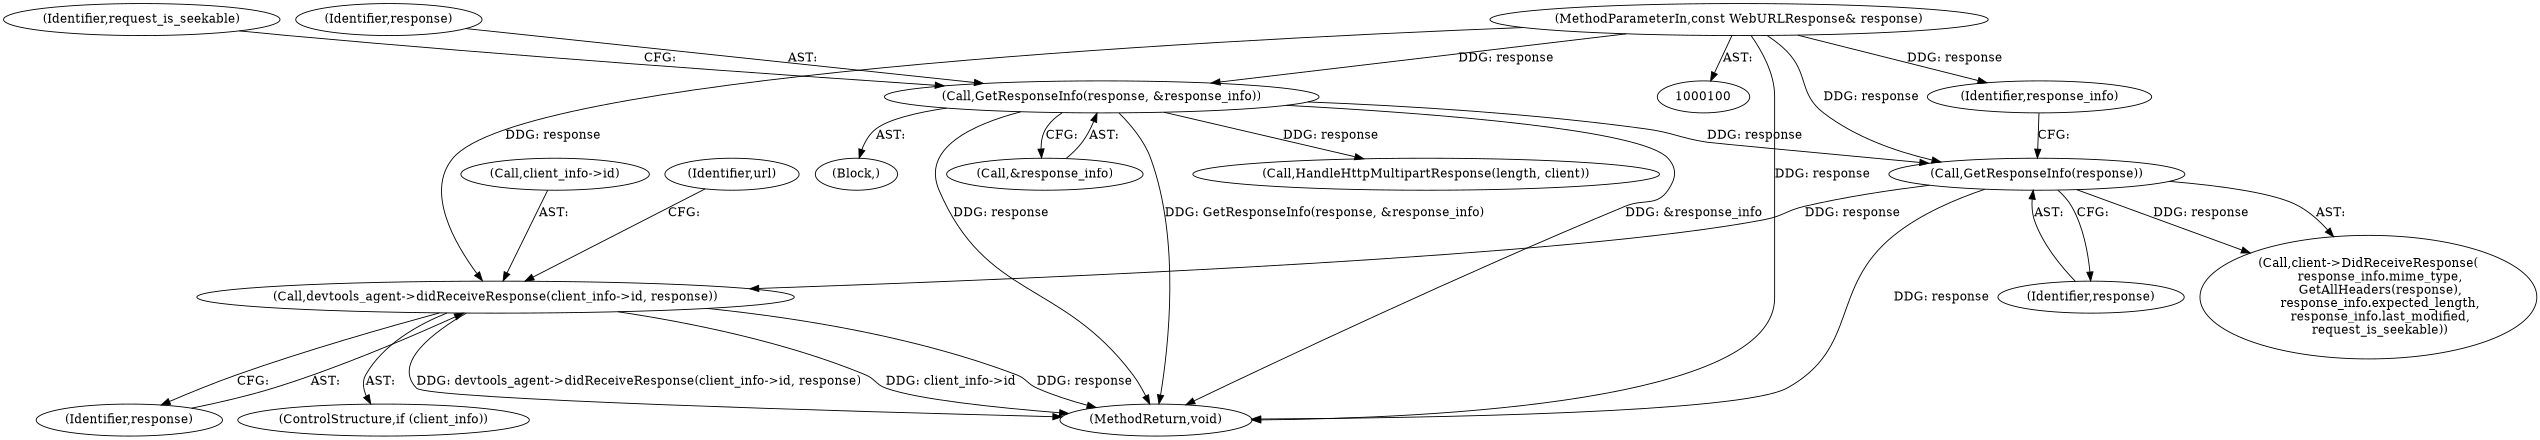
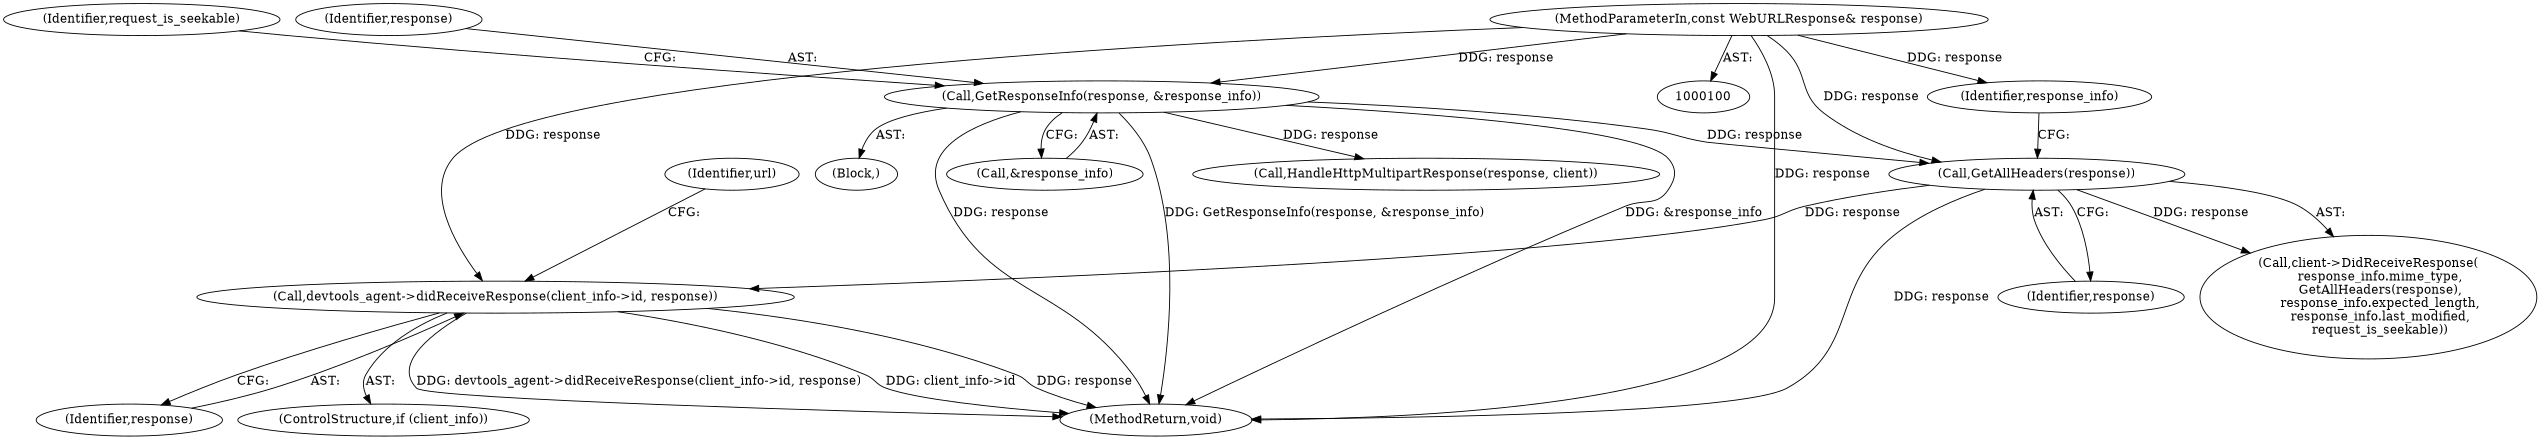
(555, 174) -> none
(1426, 174) -> (1426, 174)
(2037, 174) -> (2037, 174)
